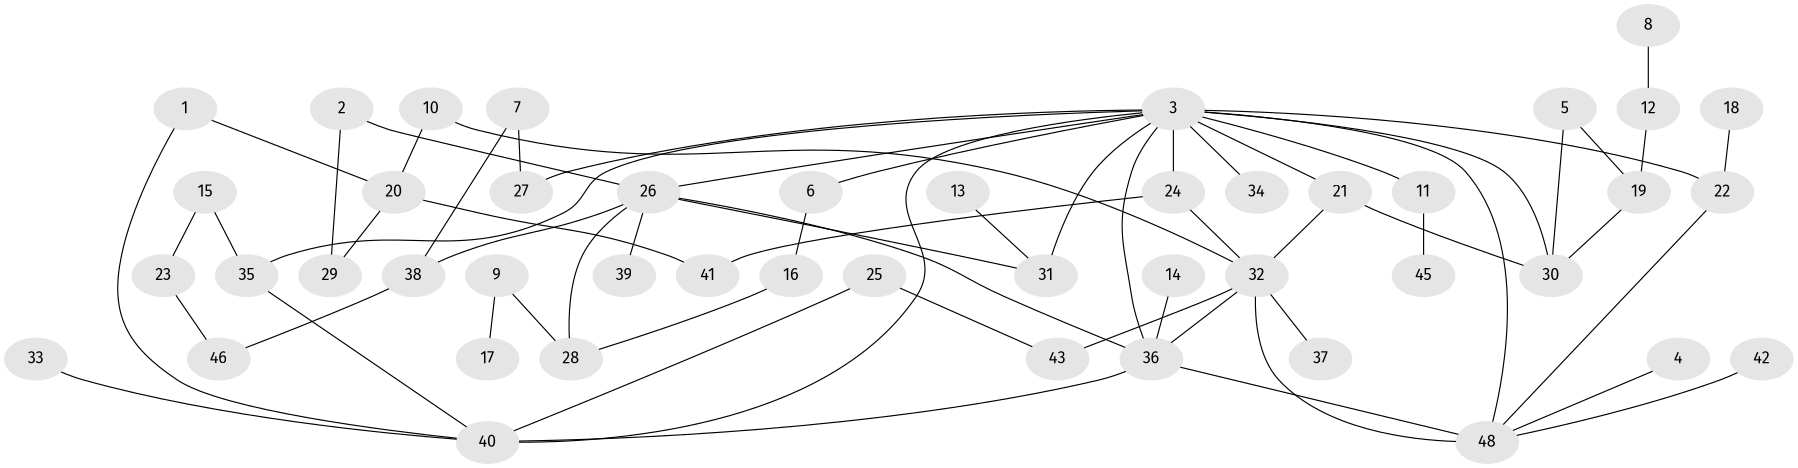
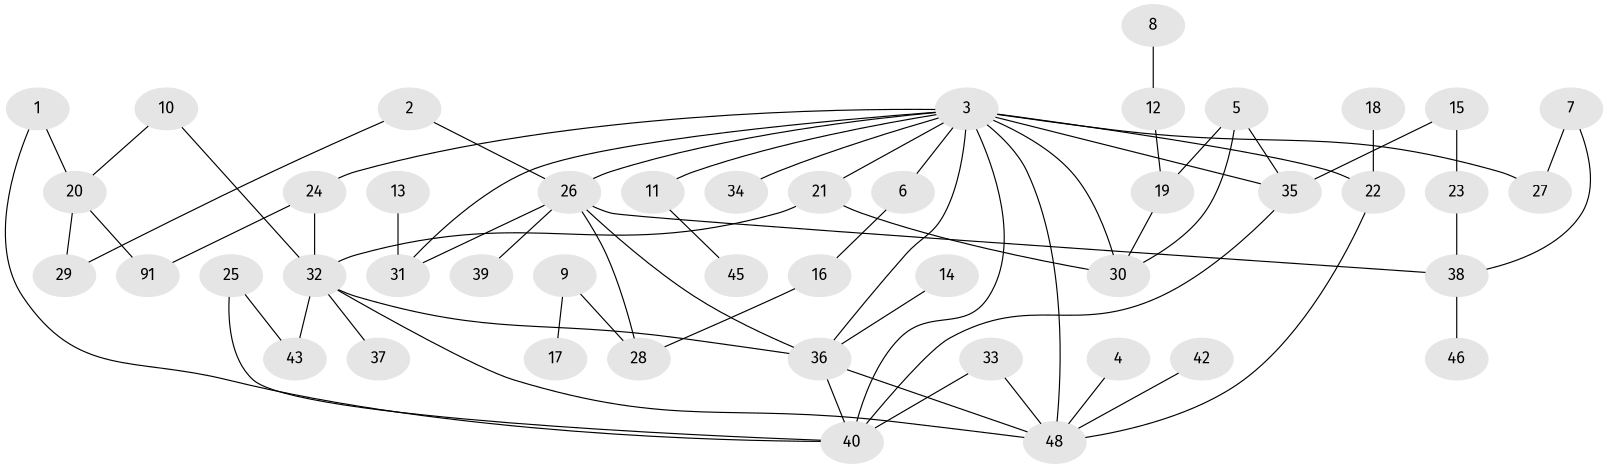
none -> (1261, 147)
(708, 276) -> (148, 276)
(191, 317) -> (1457, 234)
none -> (1023, 401)
